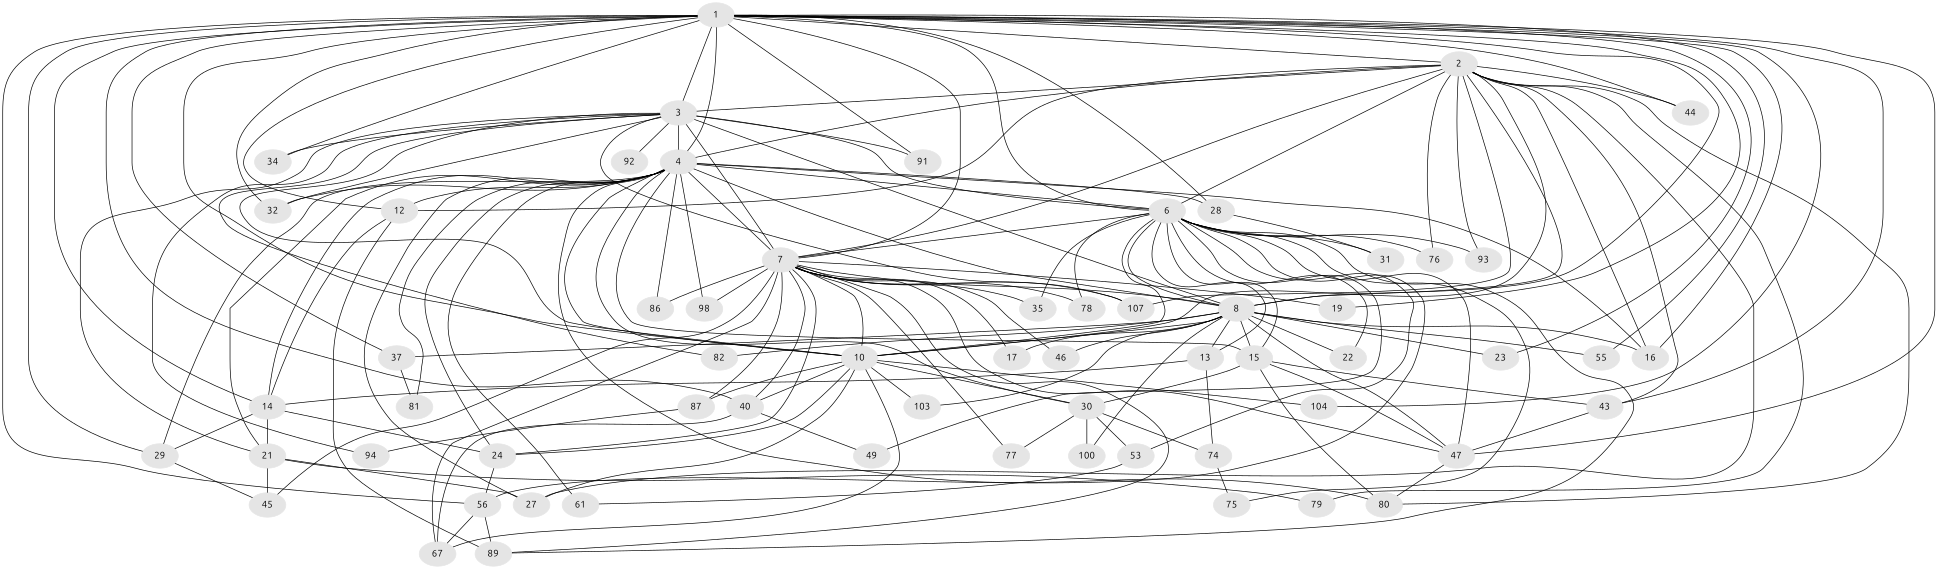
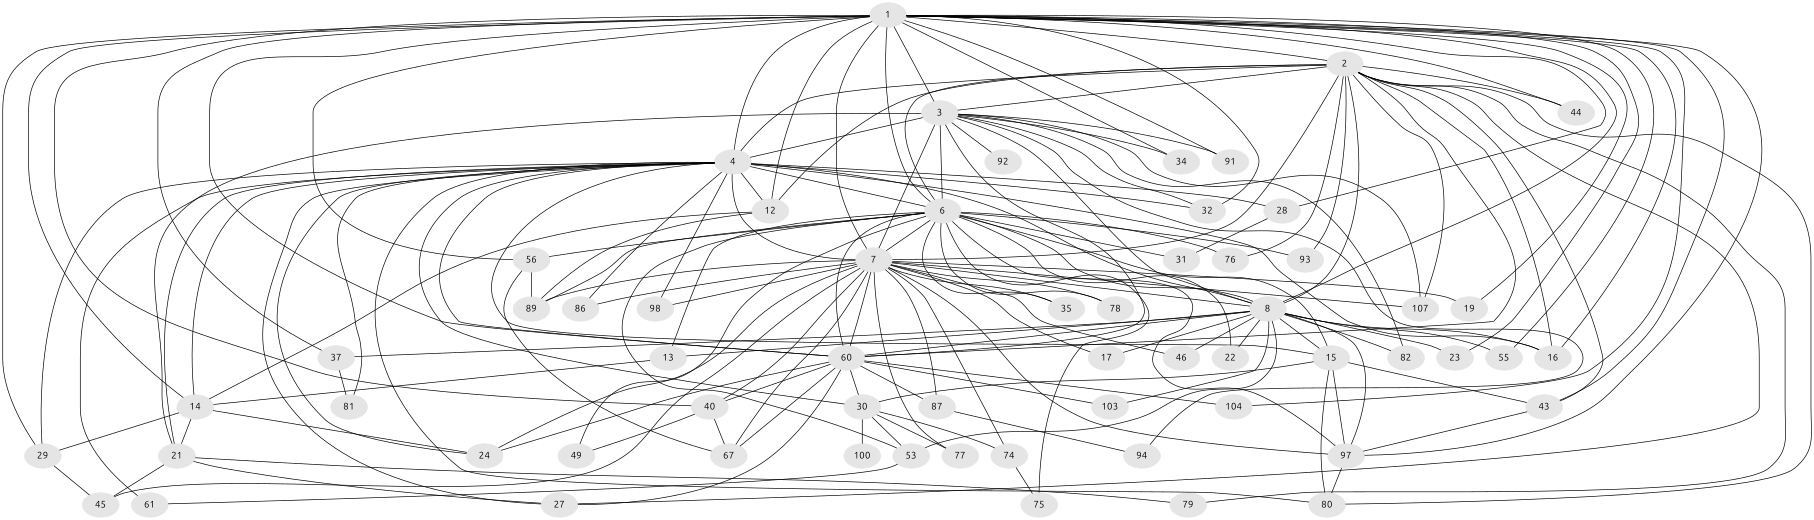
(860, 358) -> (847, 358)
(1152, 374) -> (1128, 421)
(1209, 407) -> (959, 359)
(1456, 456) -> (1346, 456)
(490, 481) -> none
